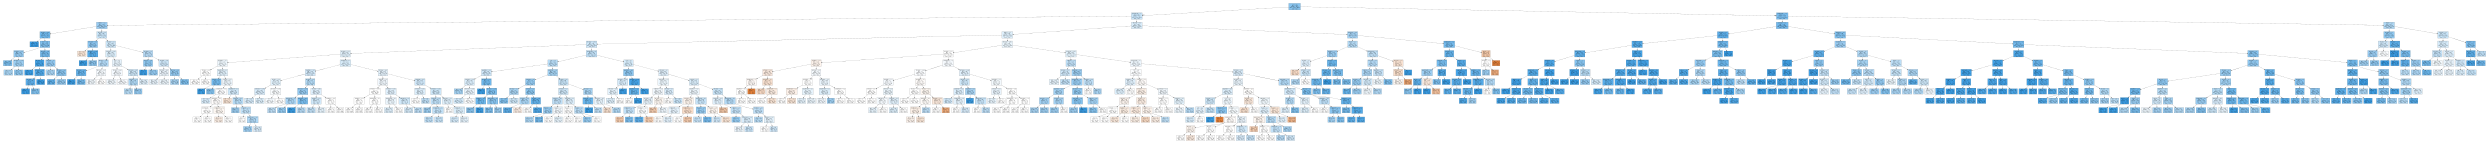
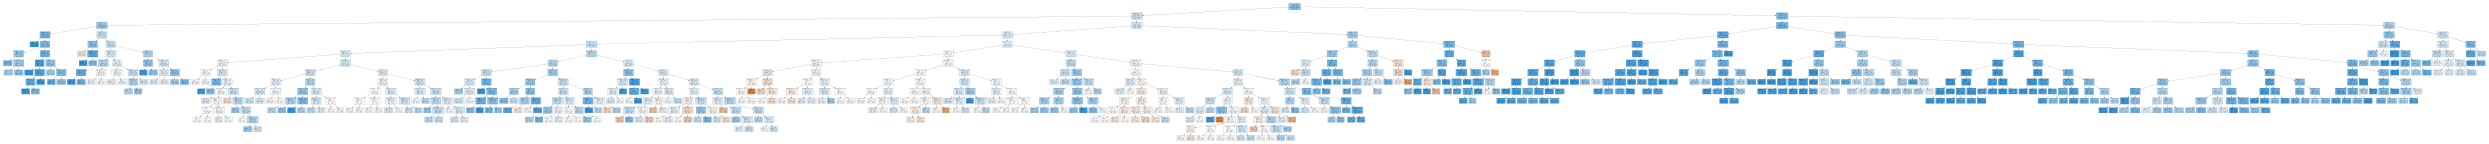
(1496, 63) -> none
none -> (2395, 73)
(1684, 82) -> none
(1891, 82) -> none
(1367, 91) -> none
(639, 120) -> (639, 120)
